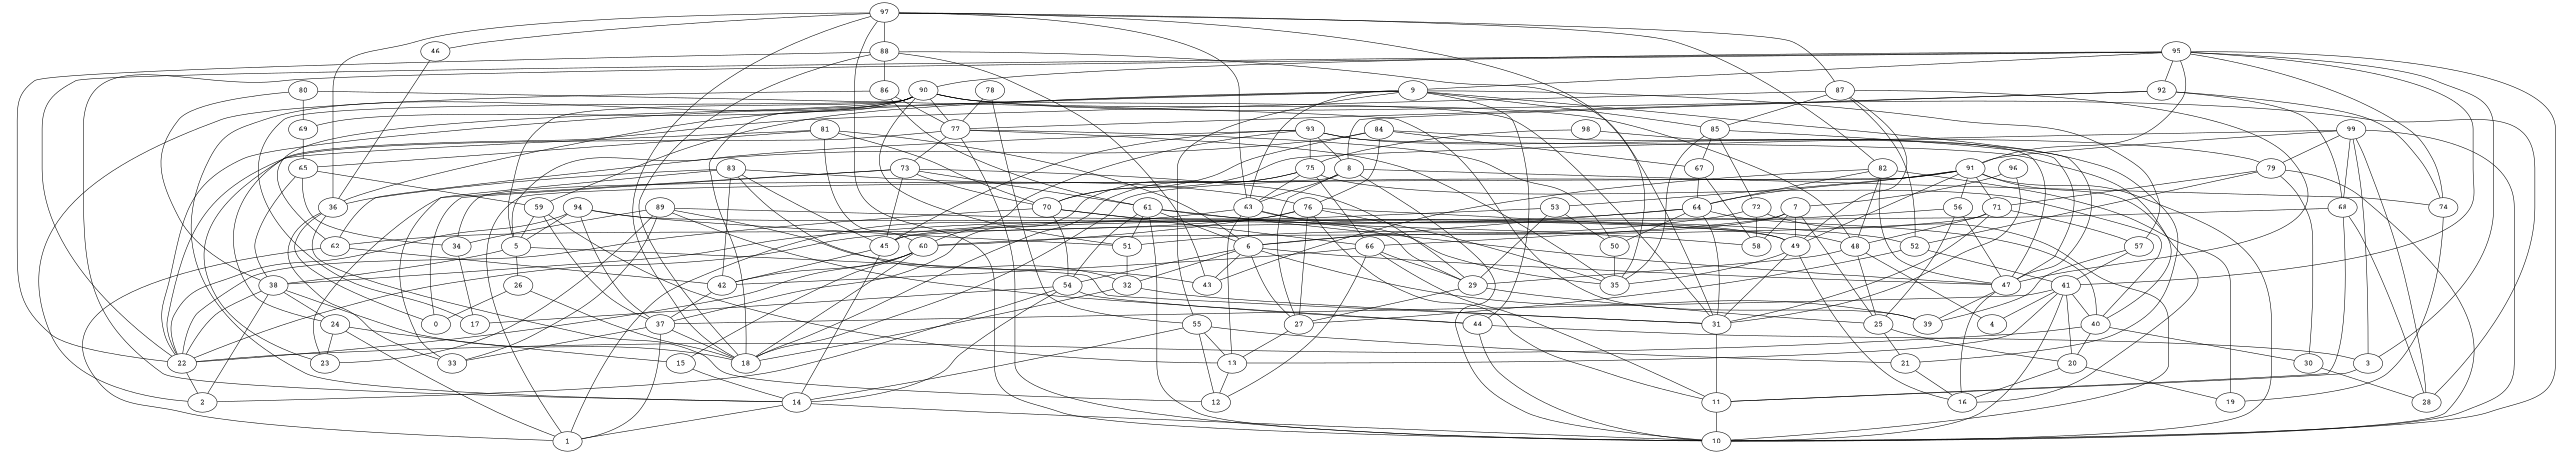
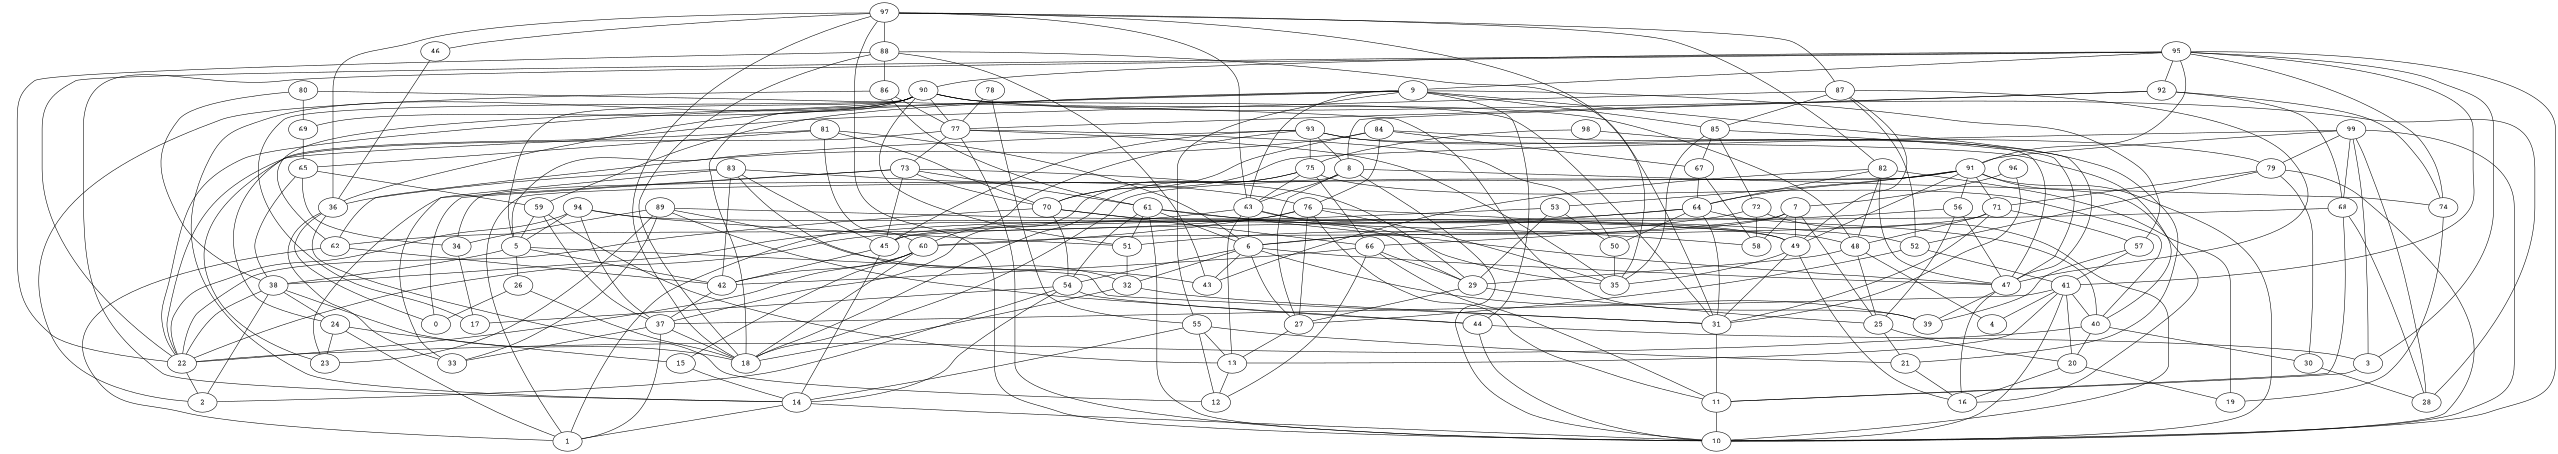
none -> (583, 259)
